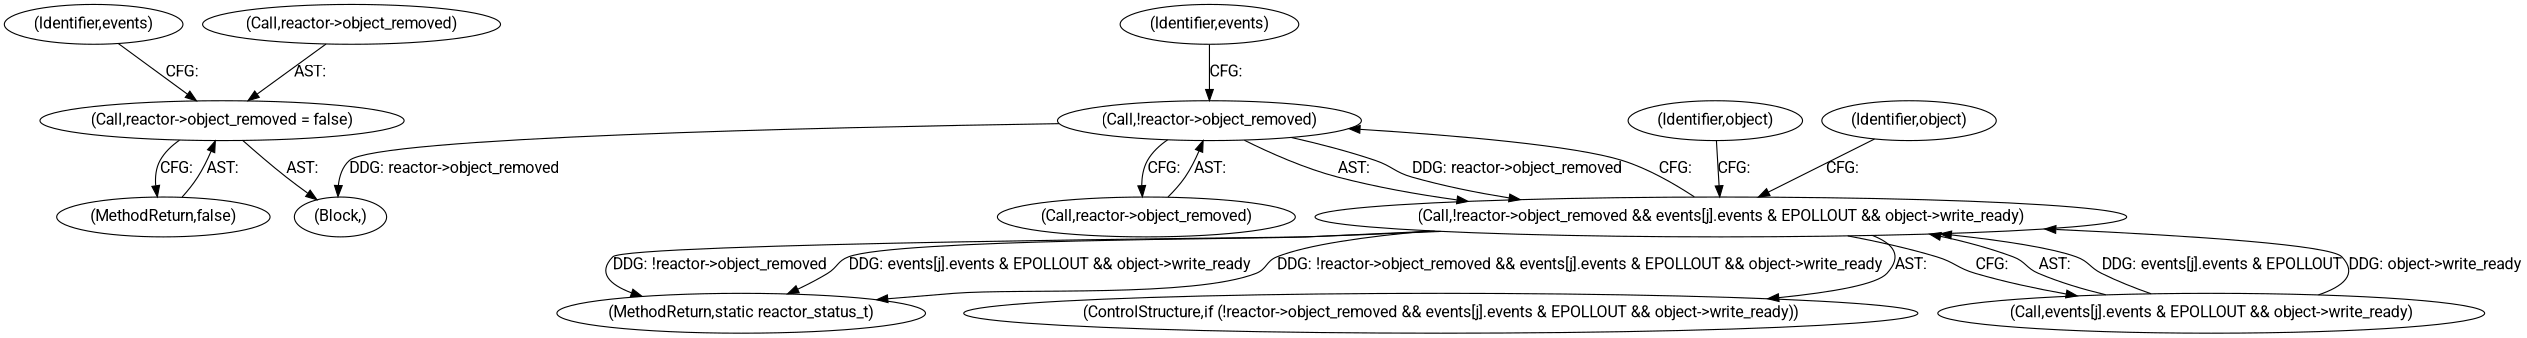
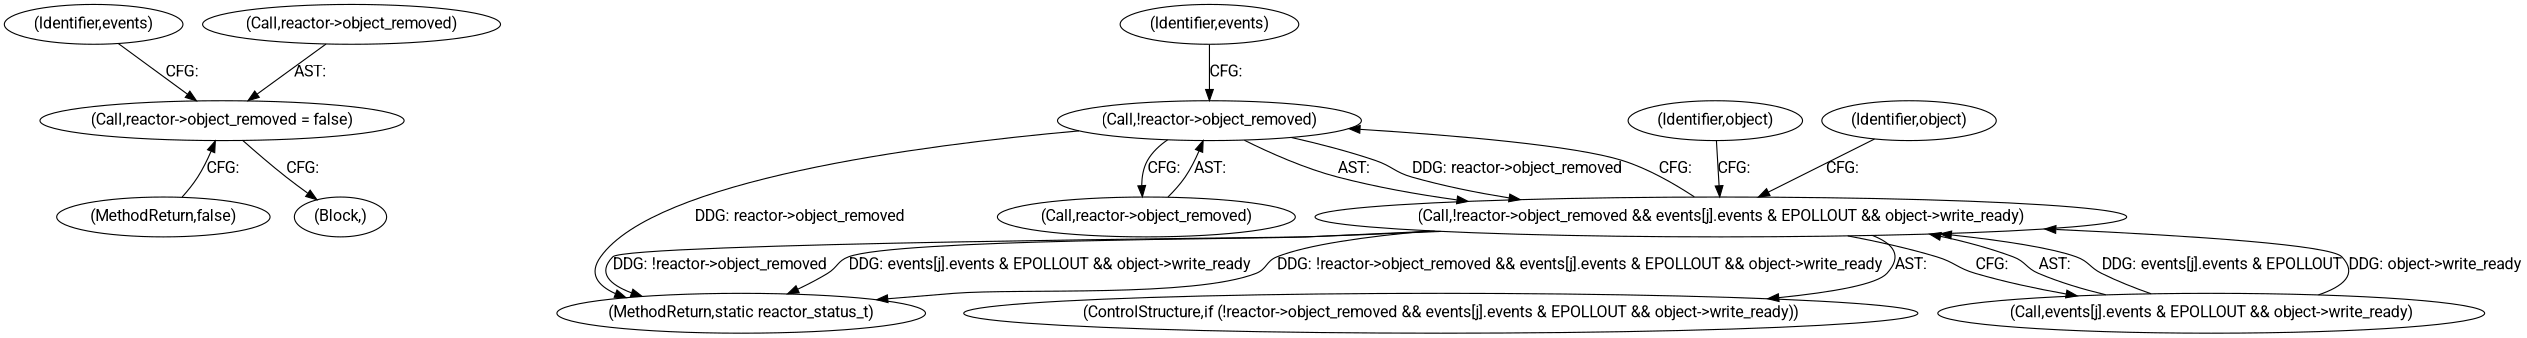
(689, 132) -> (807, 169)
(161, 159) -> none
(225, 169) -> (225, 169)
(305, 169) -> (305, 169)
